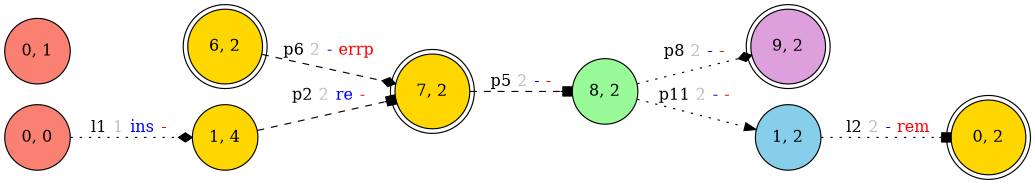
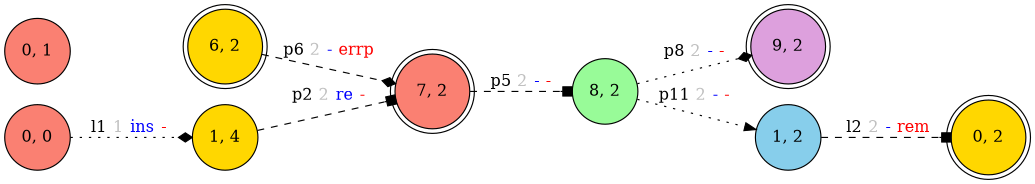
(432, 91) -> (432, 91)
(880, 137) -> (880, 137)
